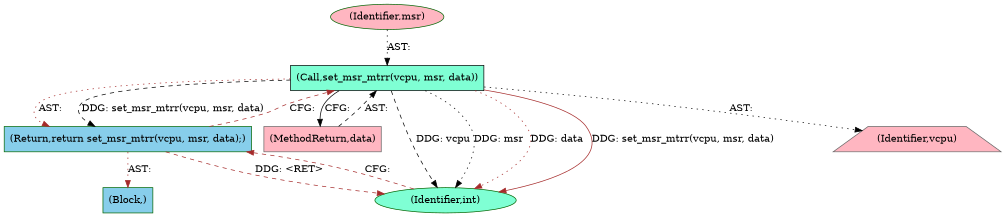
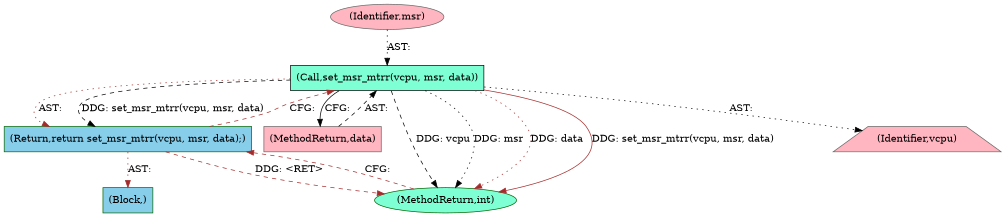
(387, 17) -> (387, 17)
(446, 200) -> (446, 200)
